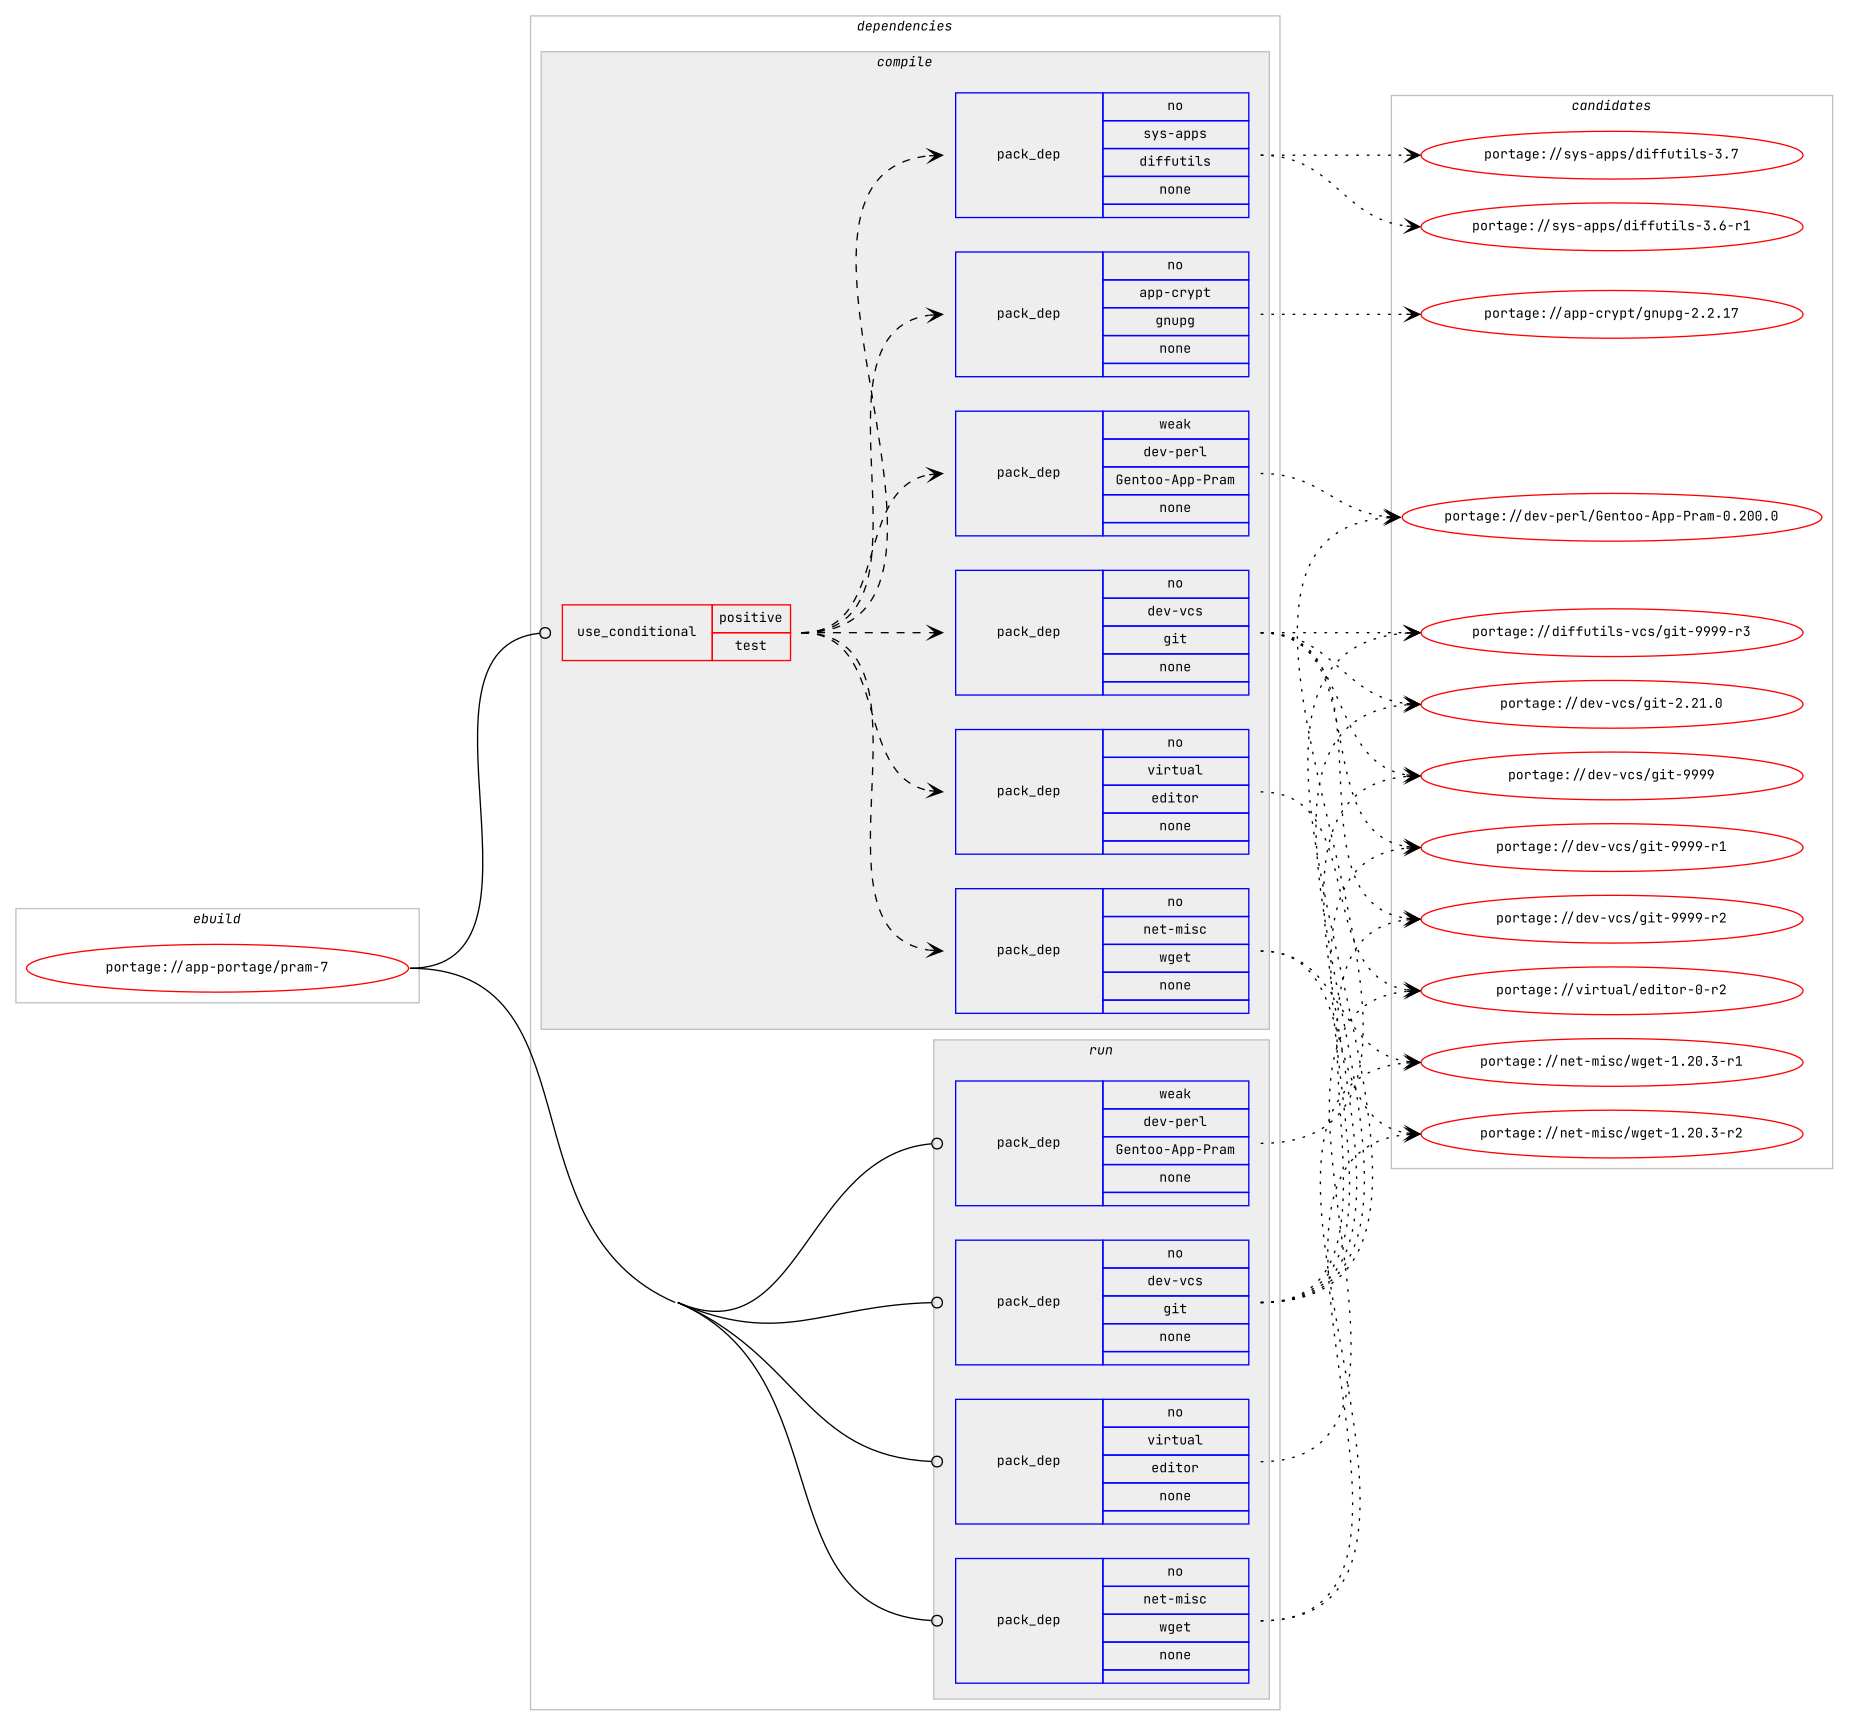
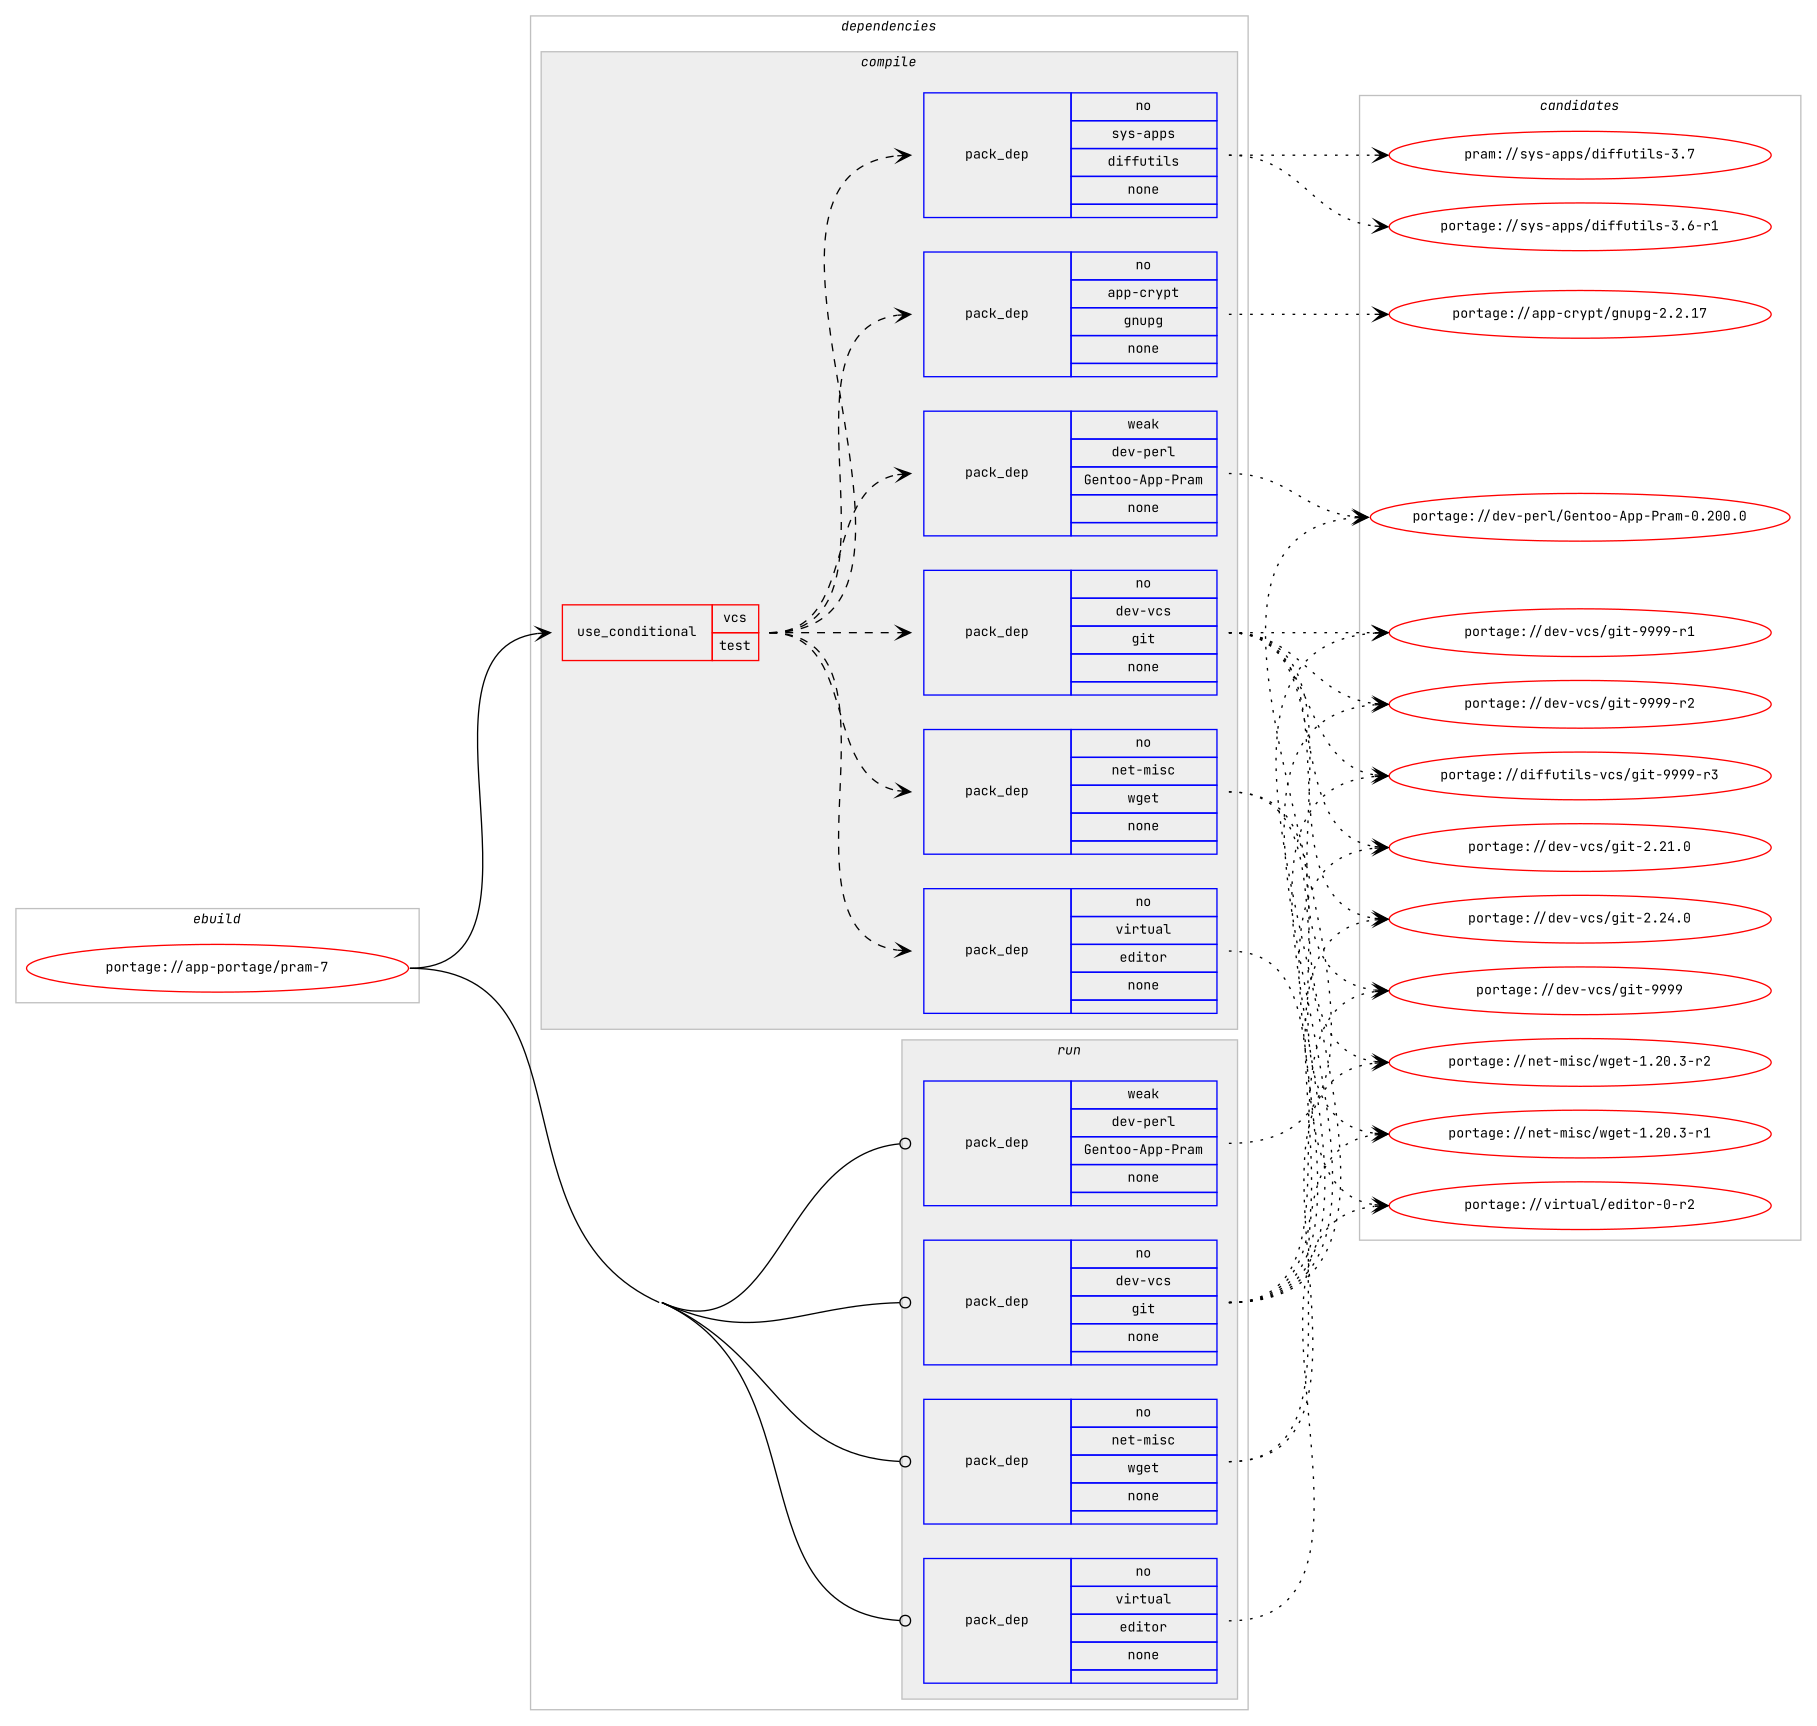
(1612, 155) -> (1580, 155)
(751, 618) -> (735, 618)
(480, 806) -> (481, 807)
none -> (1580, 919)
